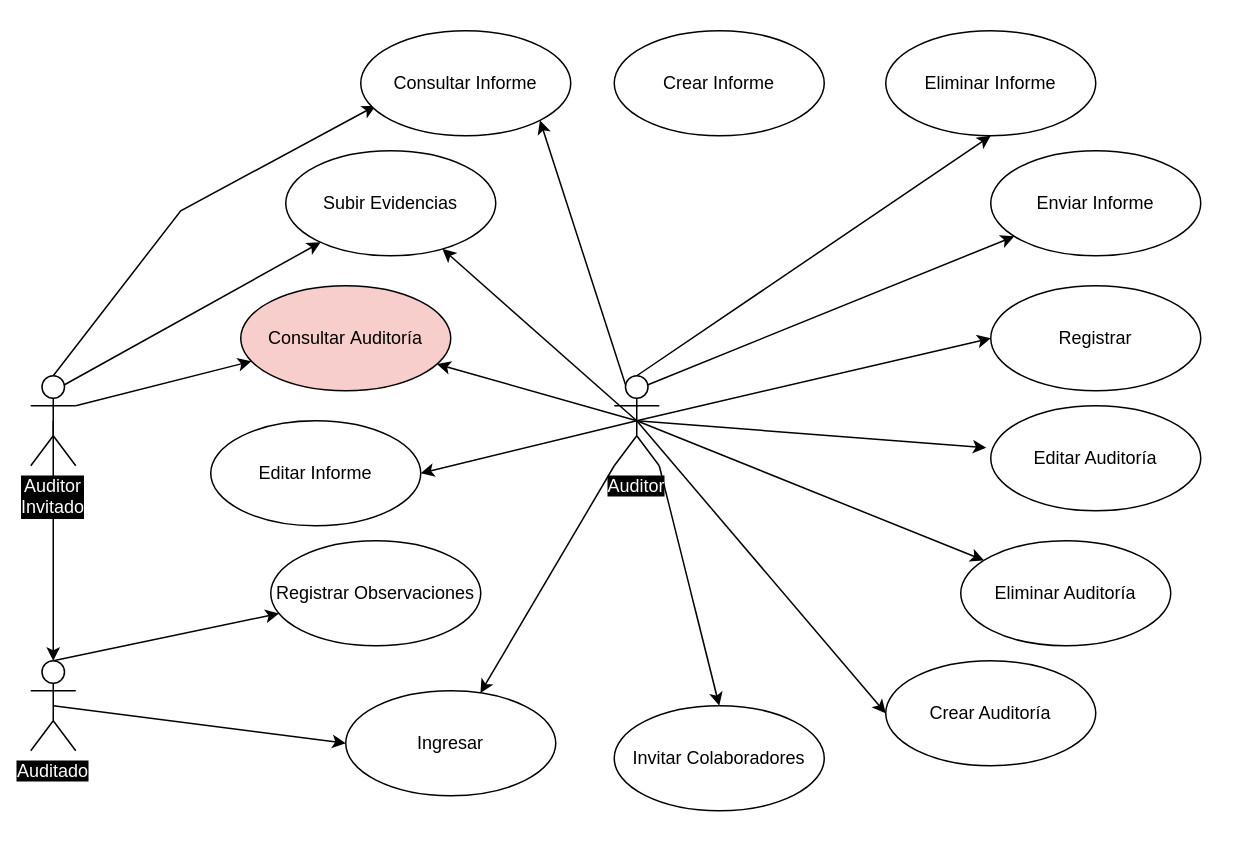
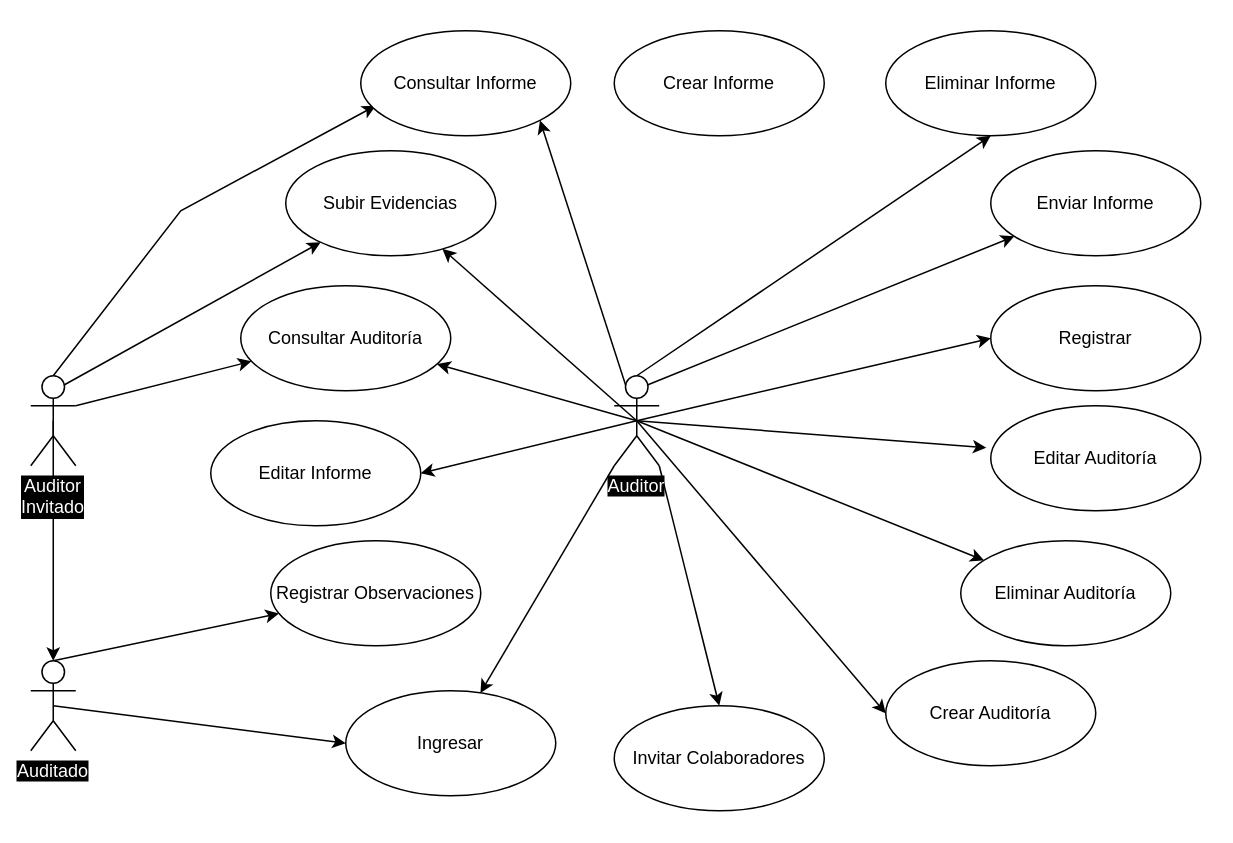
(346, 338) -> (346, 338)
